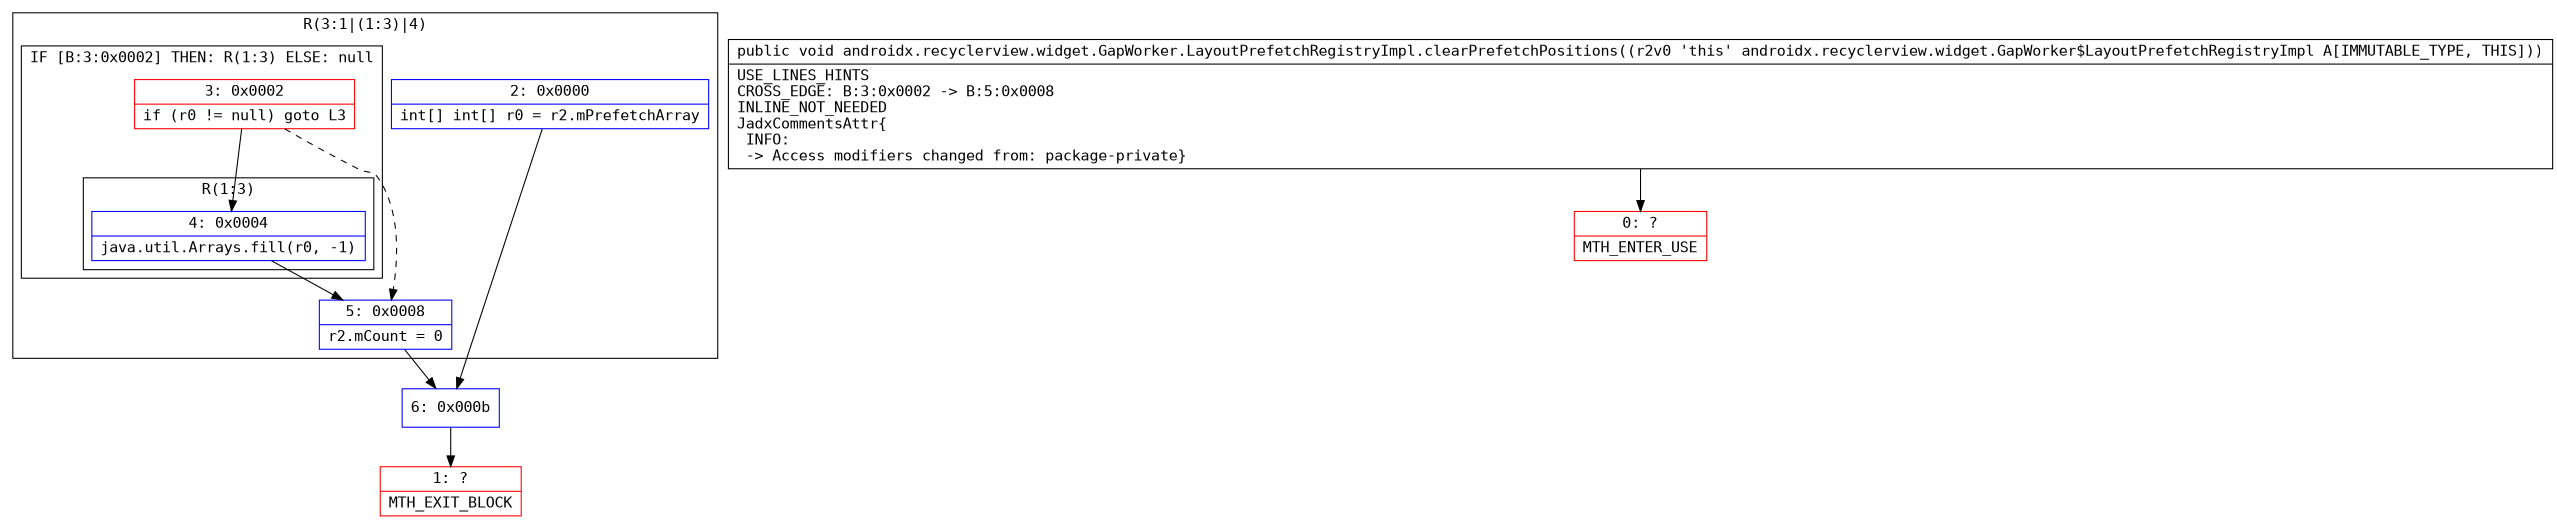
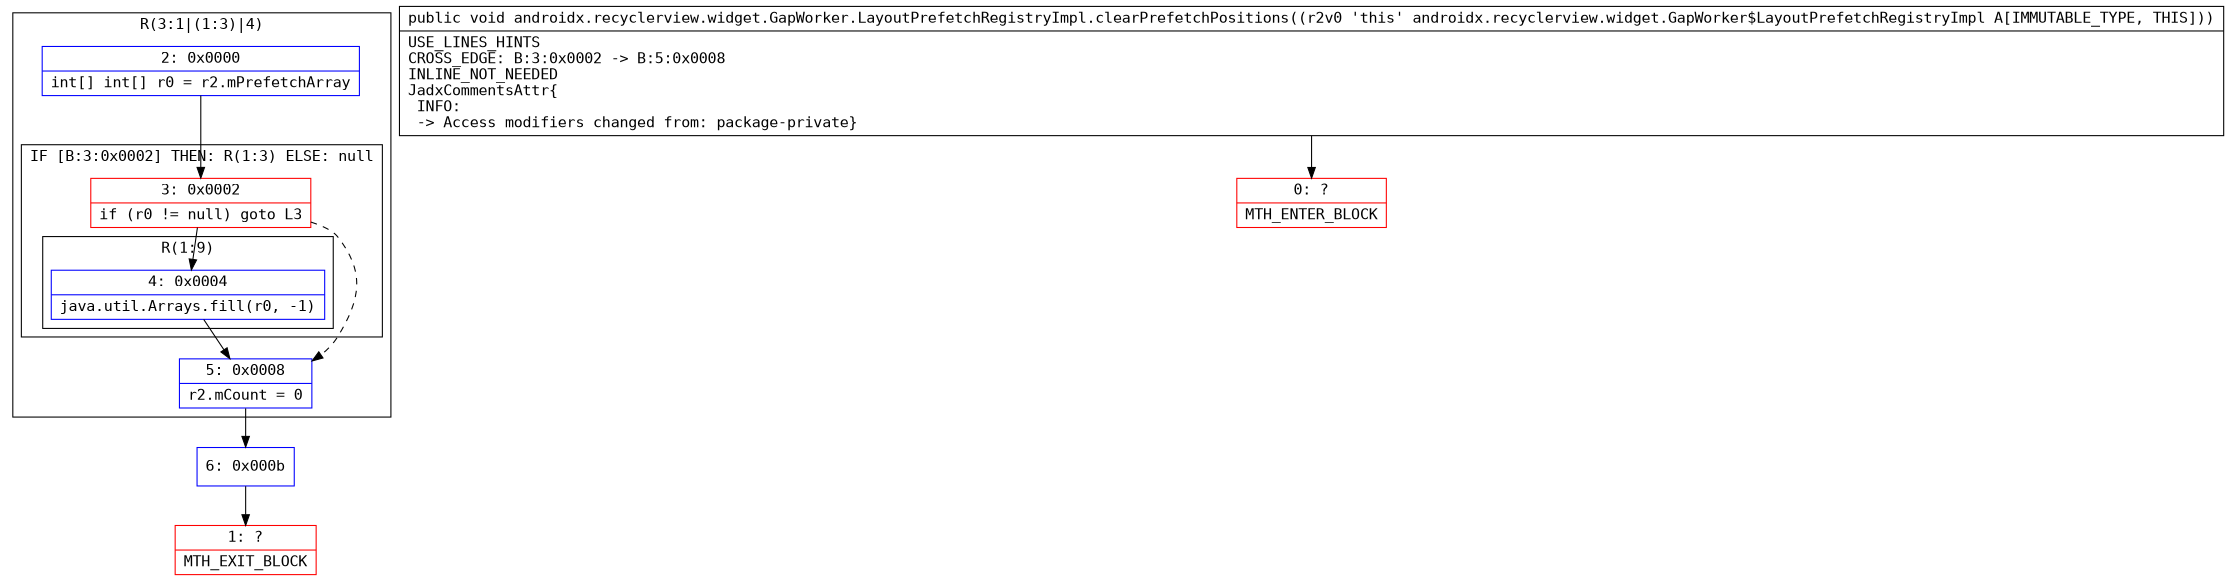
(229, 190) -> (188, 249)
(1641, 248) -> (1312, 215)
(501, 254) -> (201, 131)
